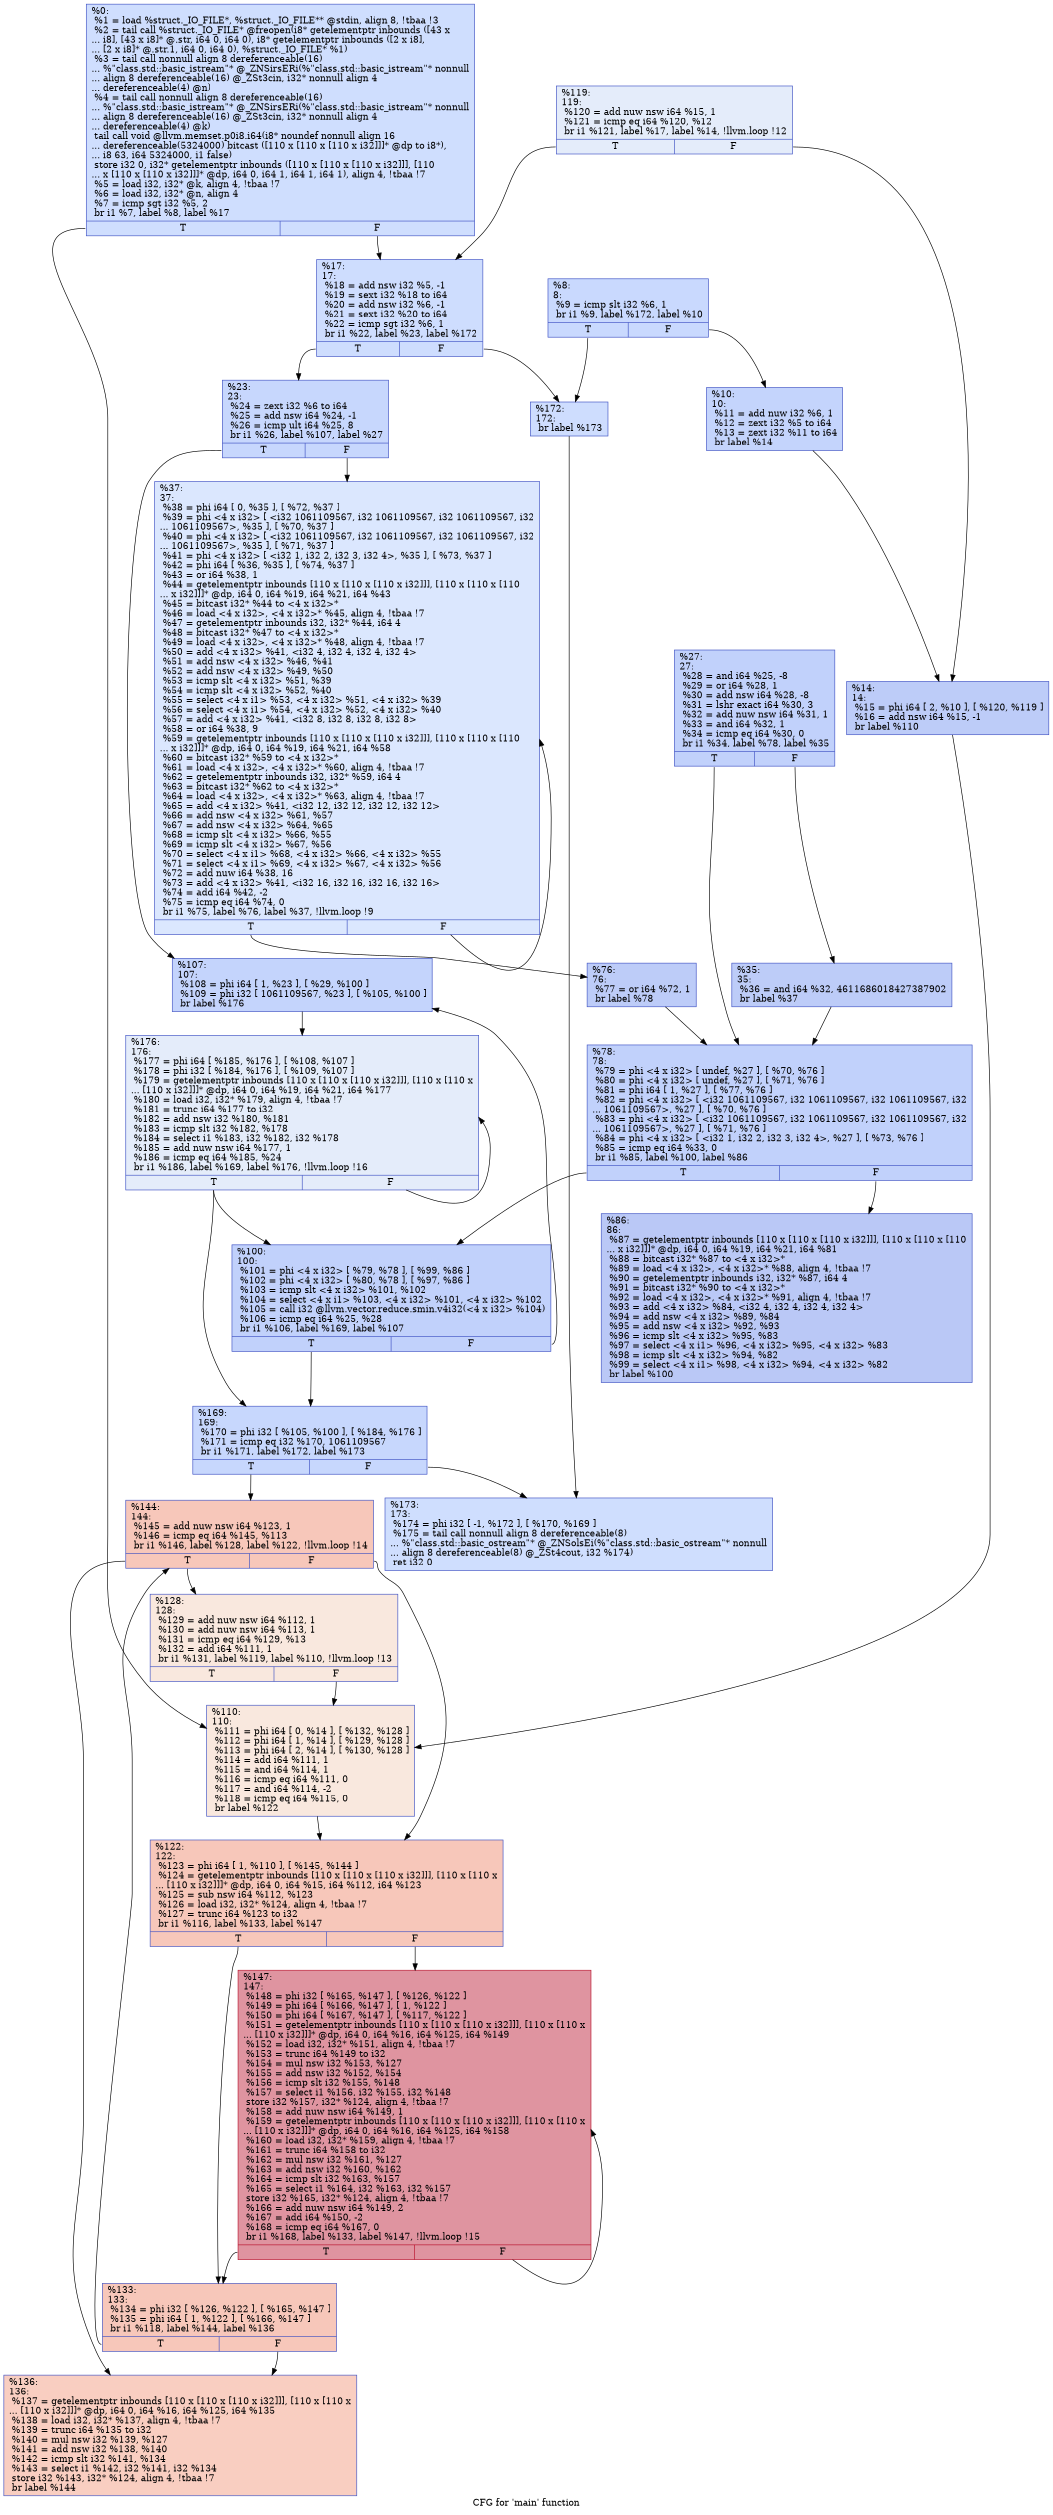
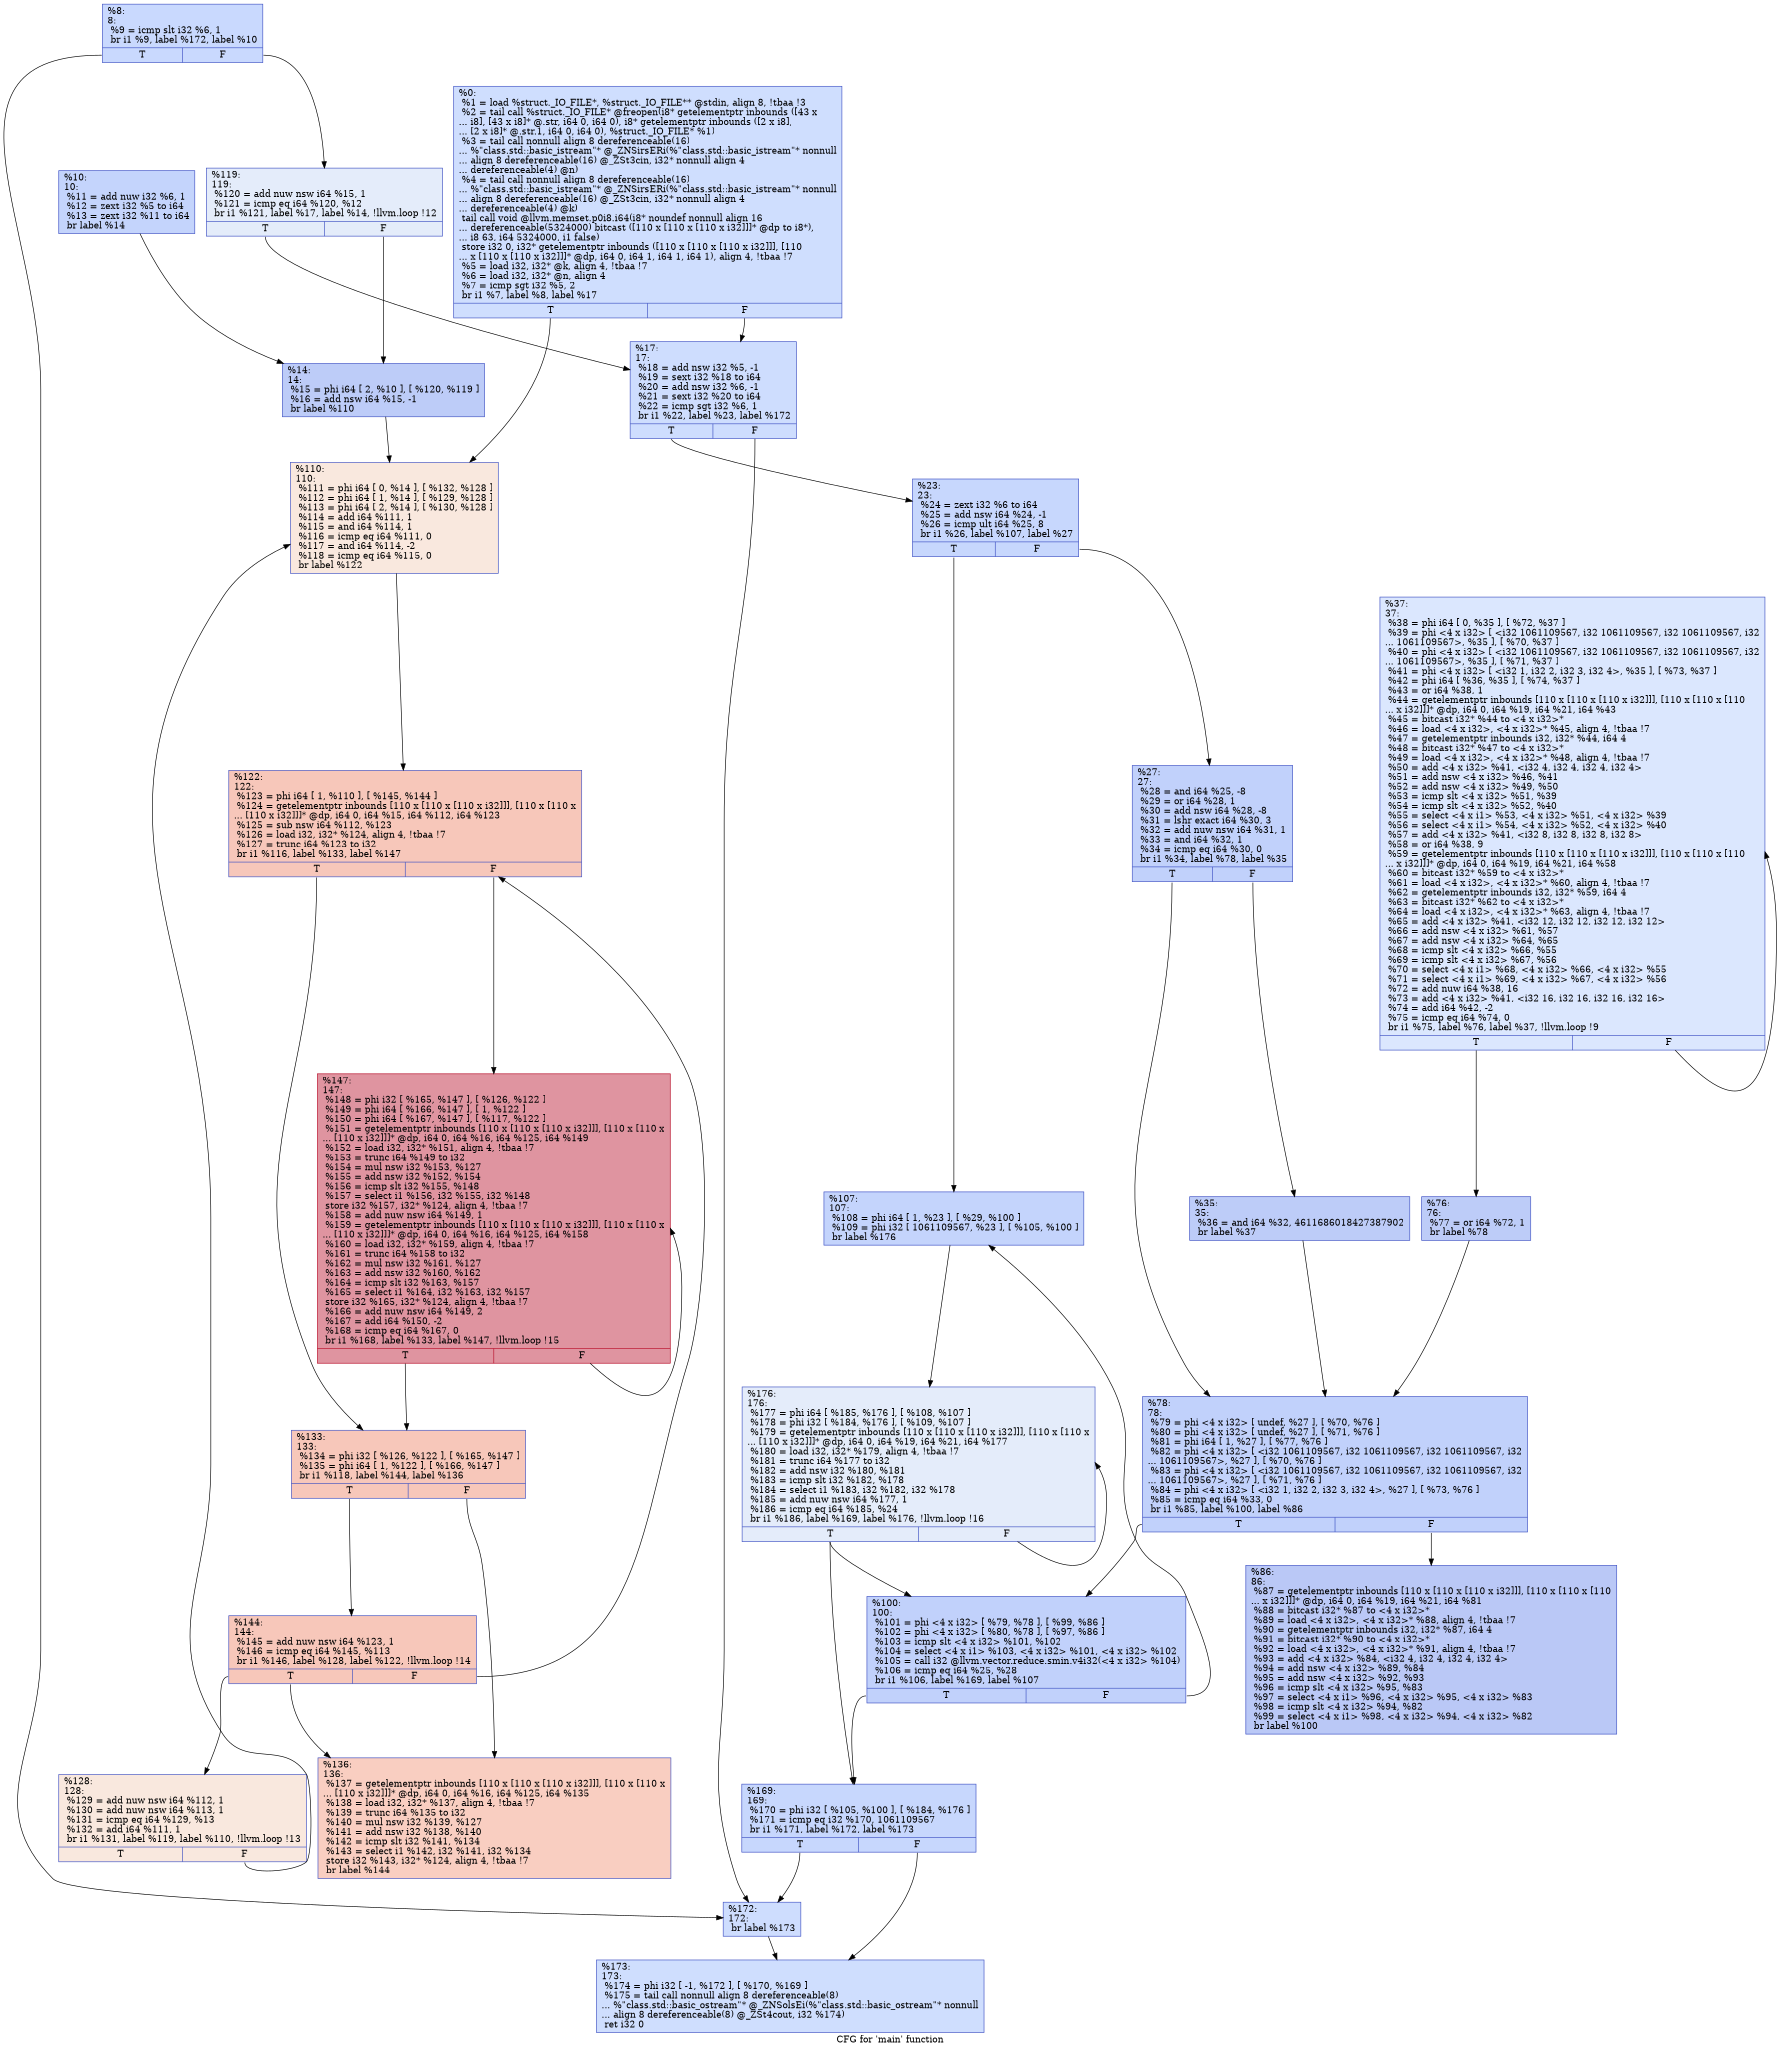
(743, 347) -> (311, 96)
(347, 467) -> (1178, 629)
(251, 1484) -> (794, 1876)
